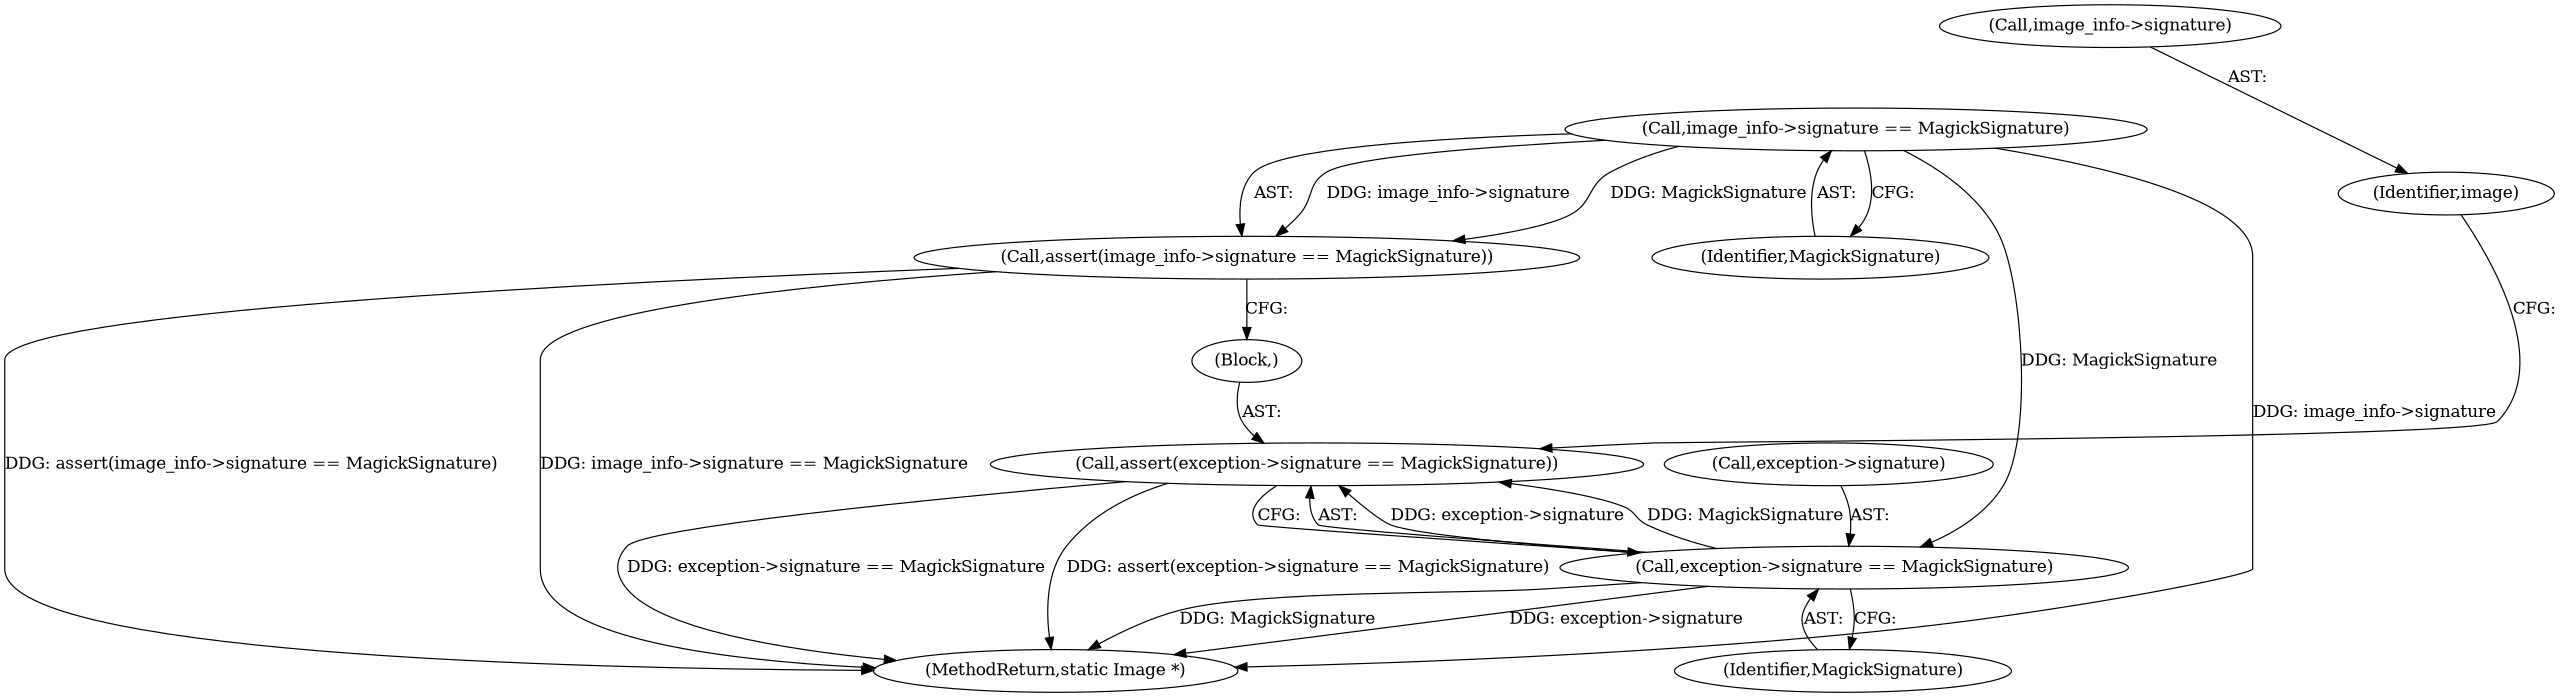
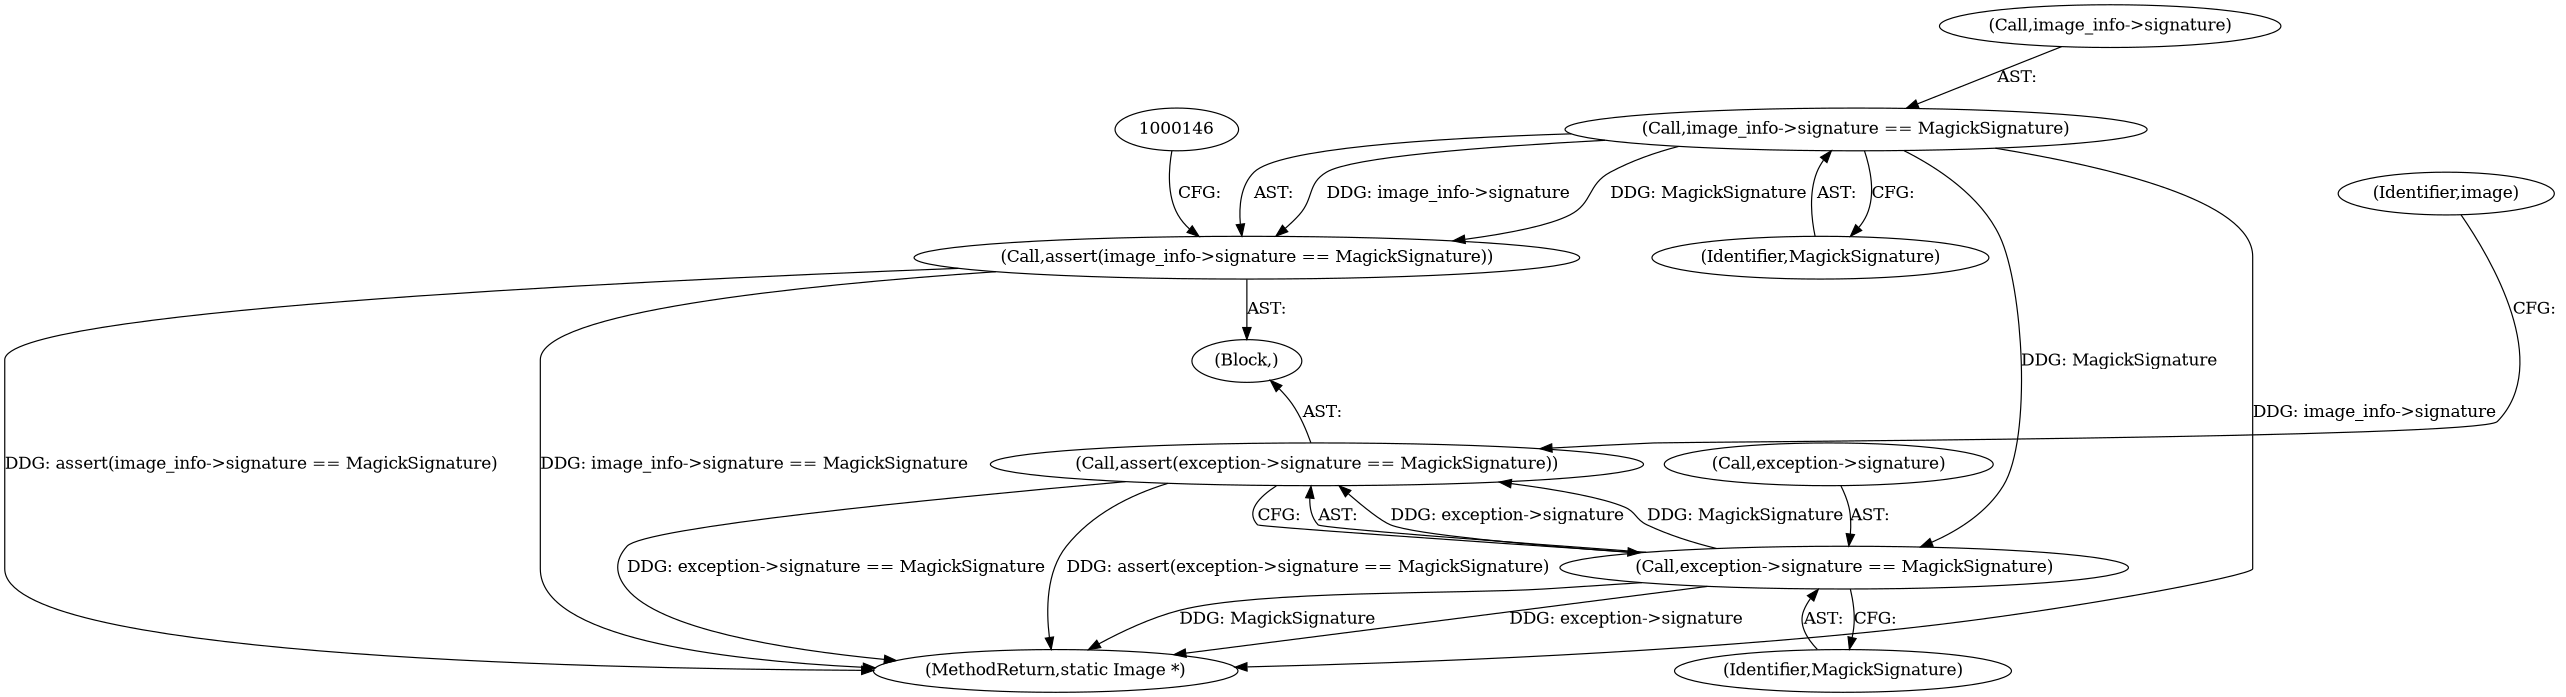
(2274, 108) -> (1990, 75)
none -> (1177, 129)
(1269, 309) -> (1269, 309)
(1238, 411) -> (1298, 414)
